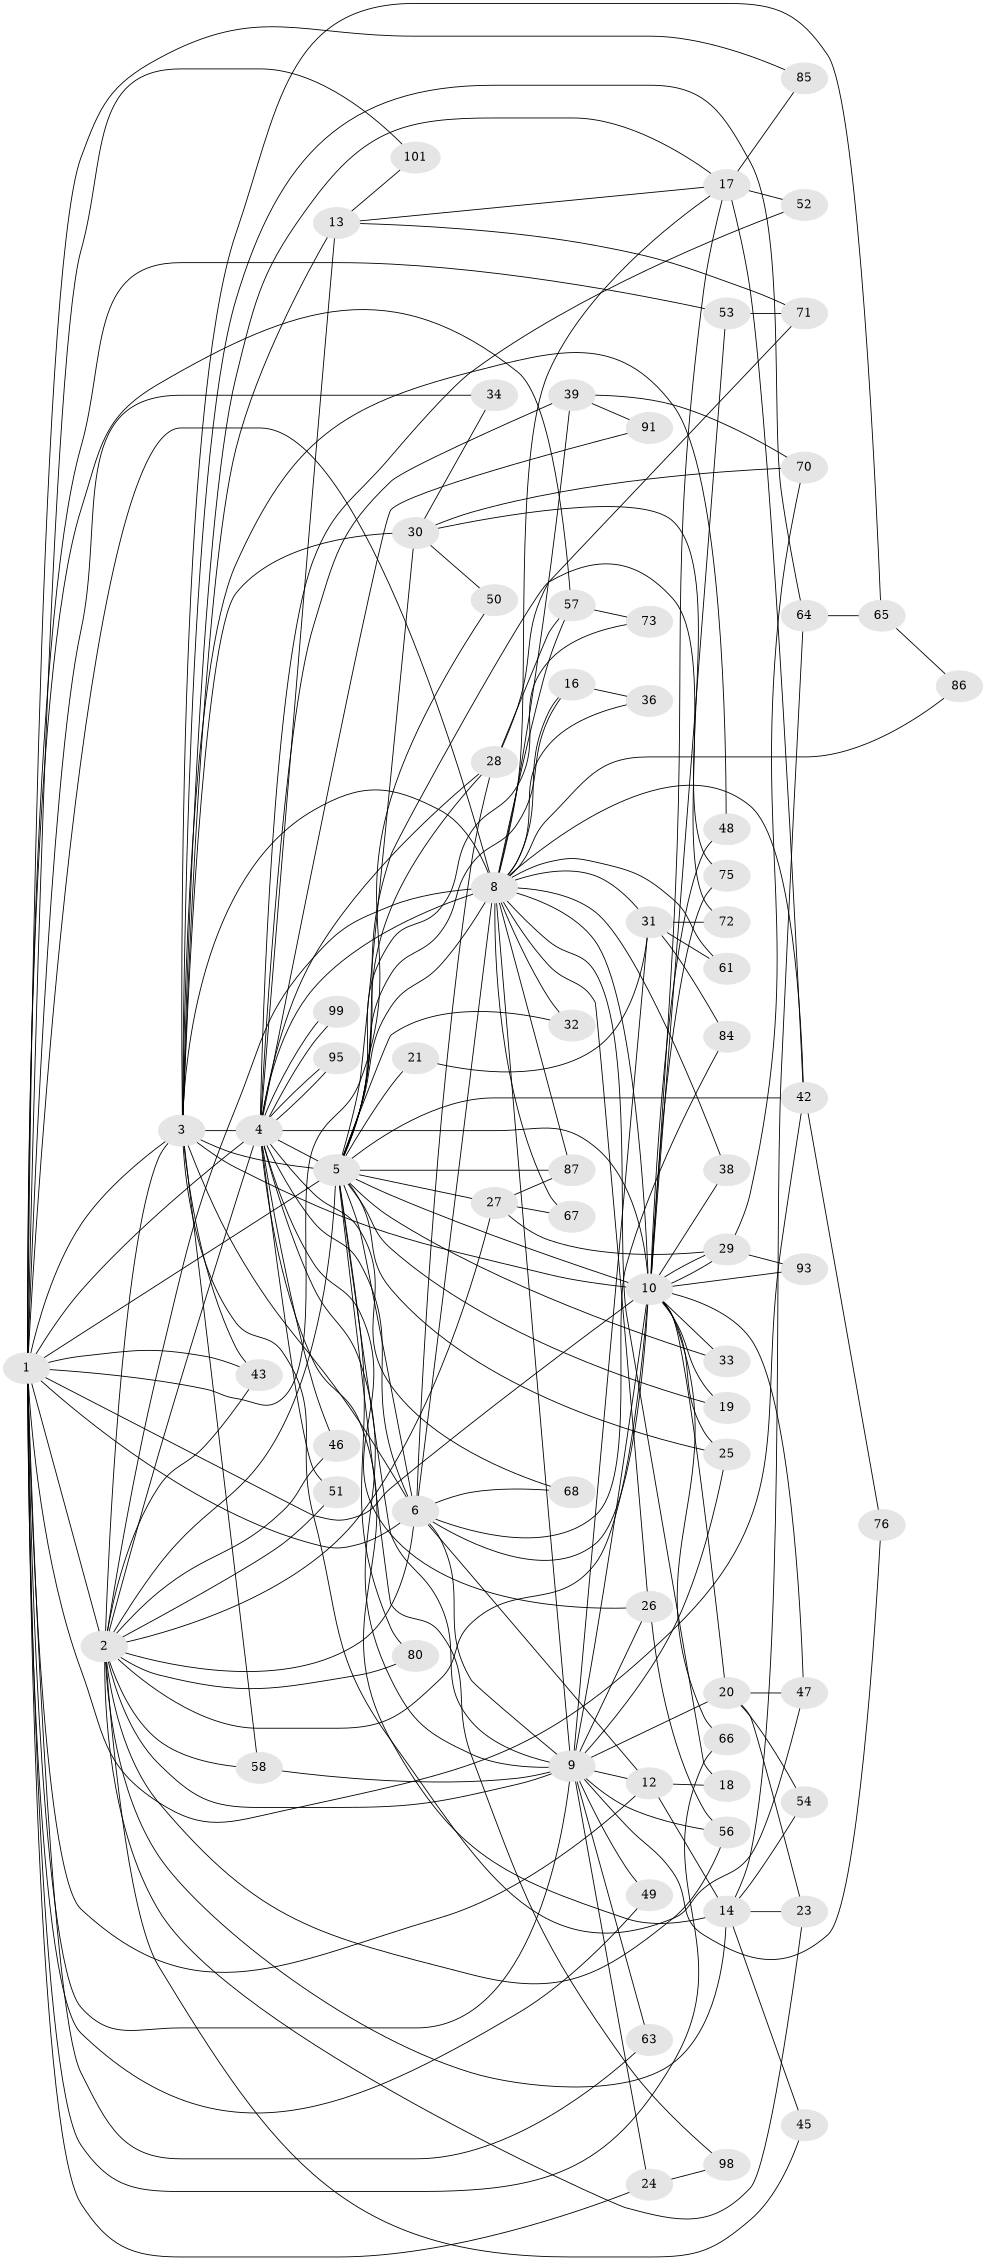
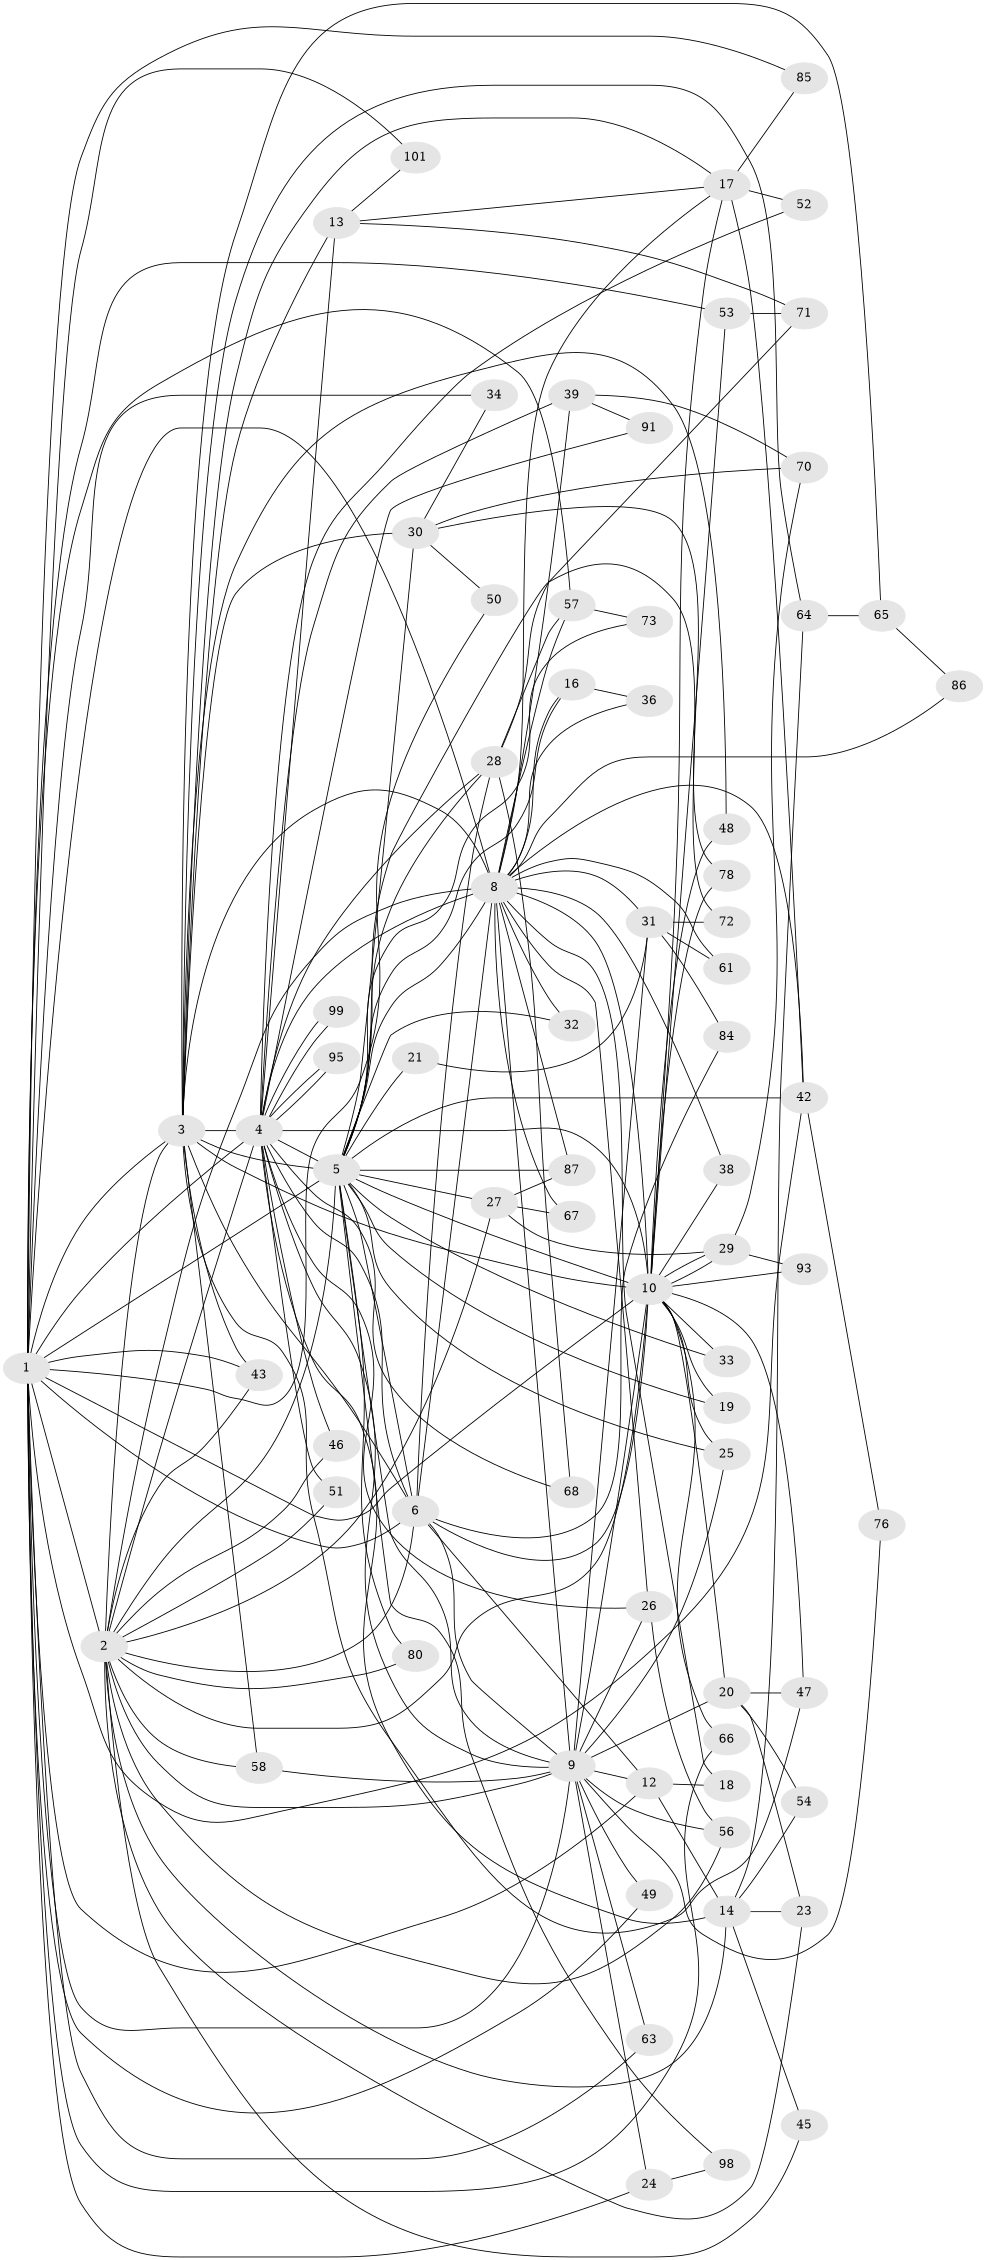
(727, 876) -> (727, 876)
(491, 1490) -> (540, 1109)
